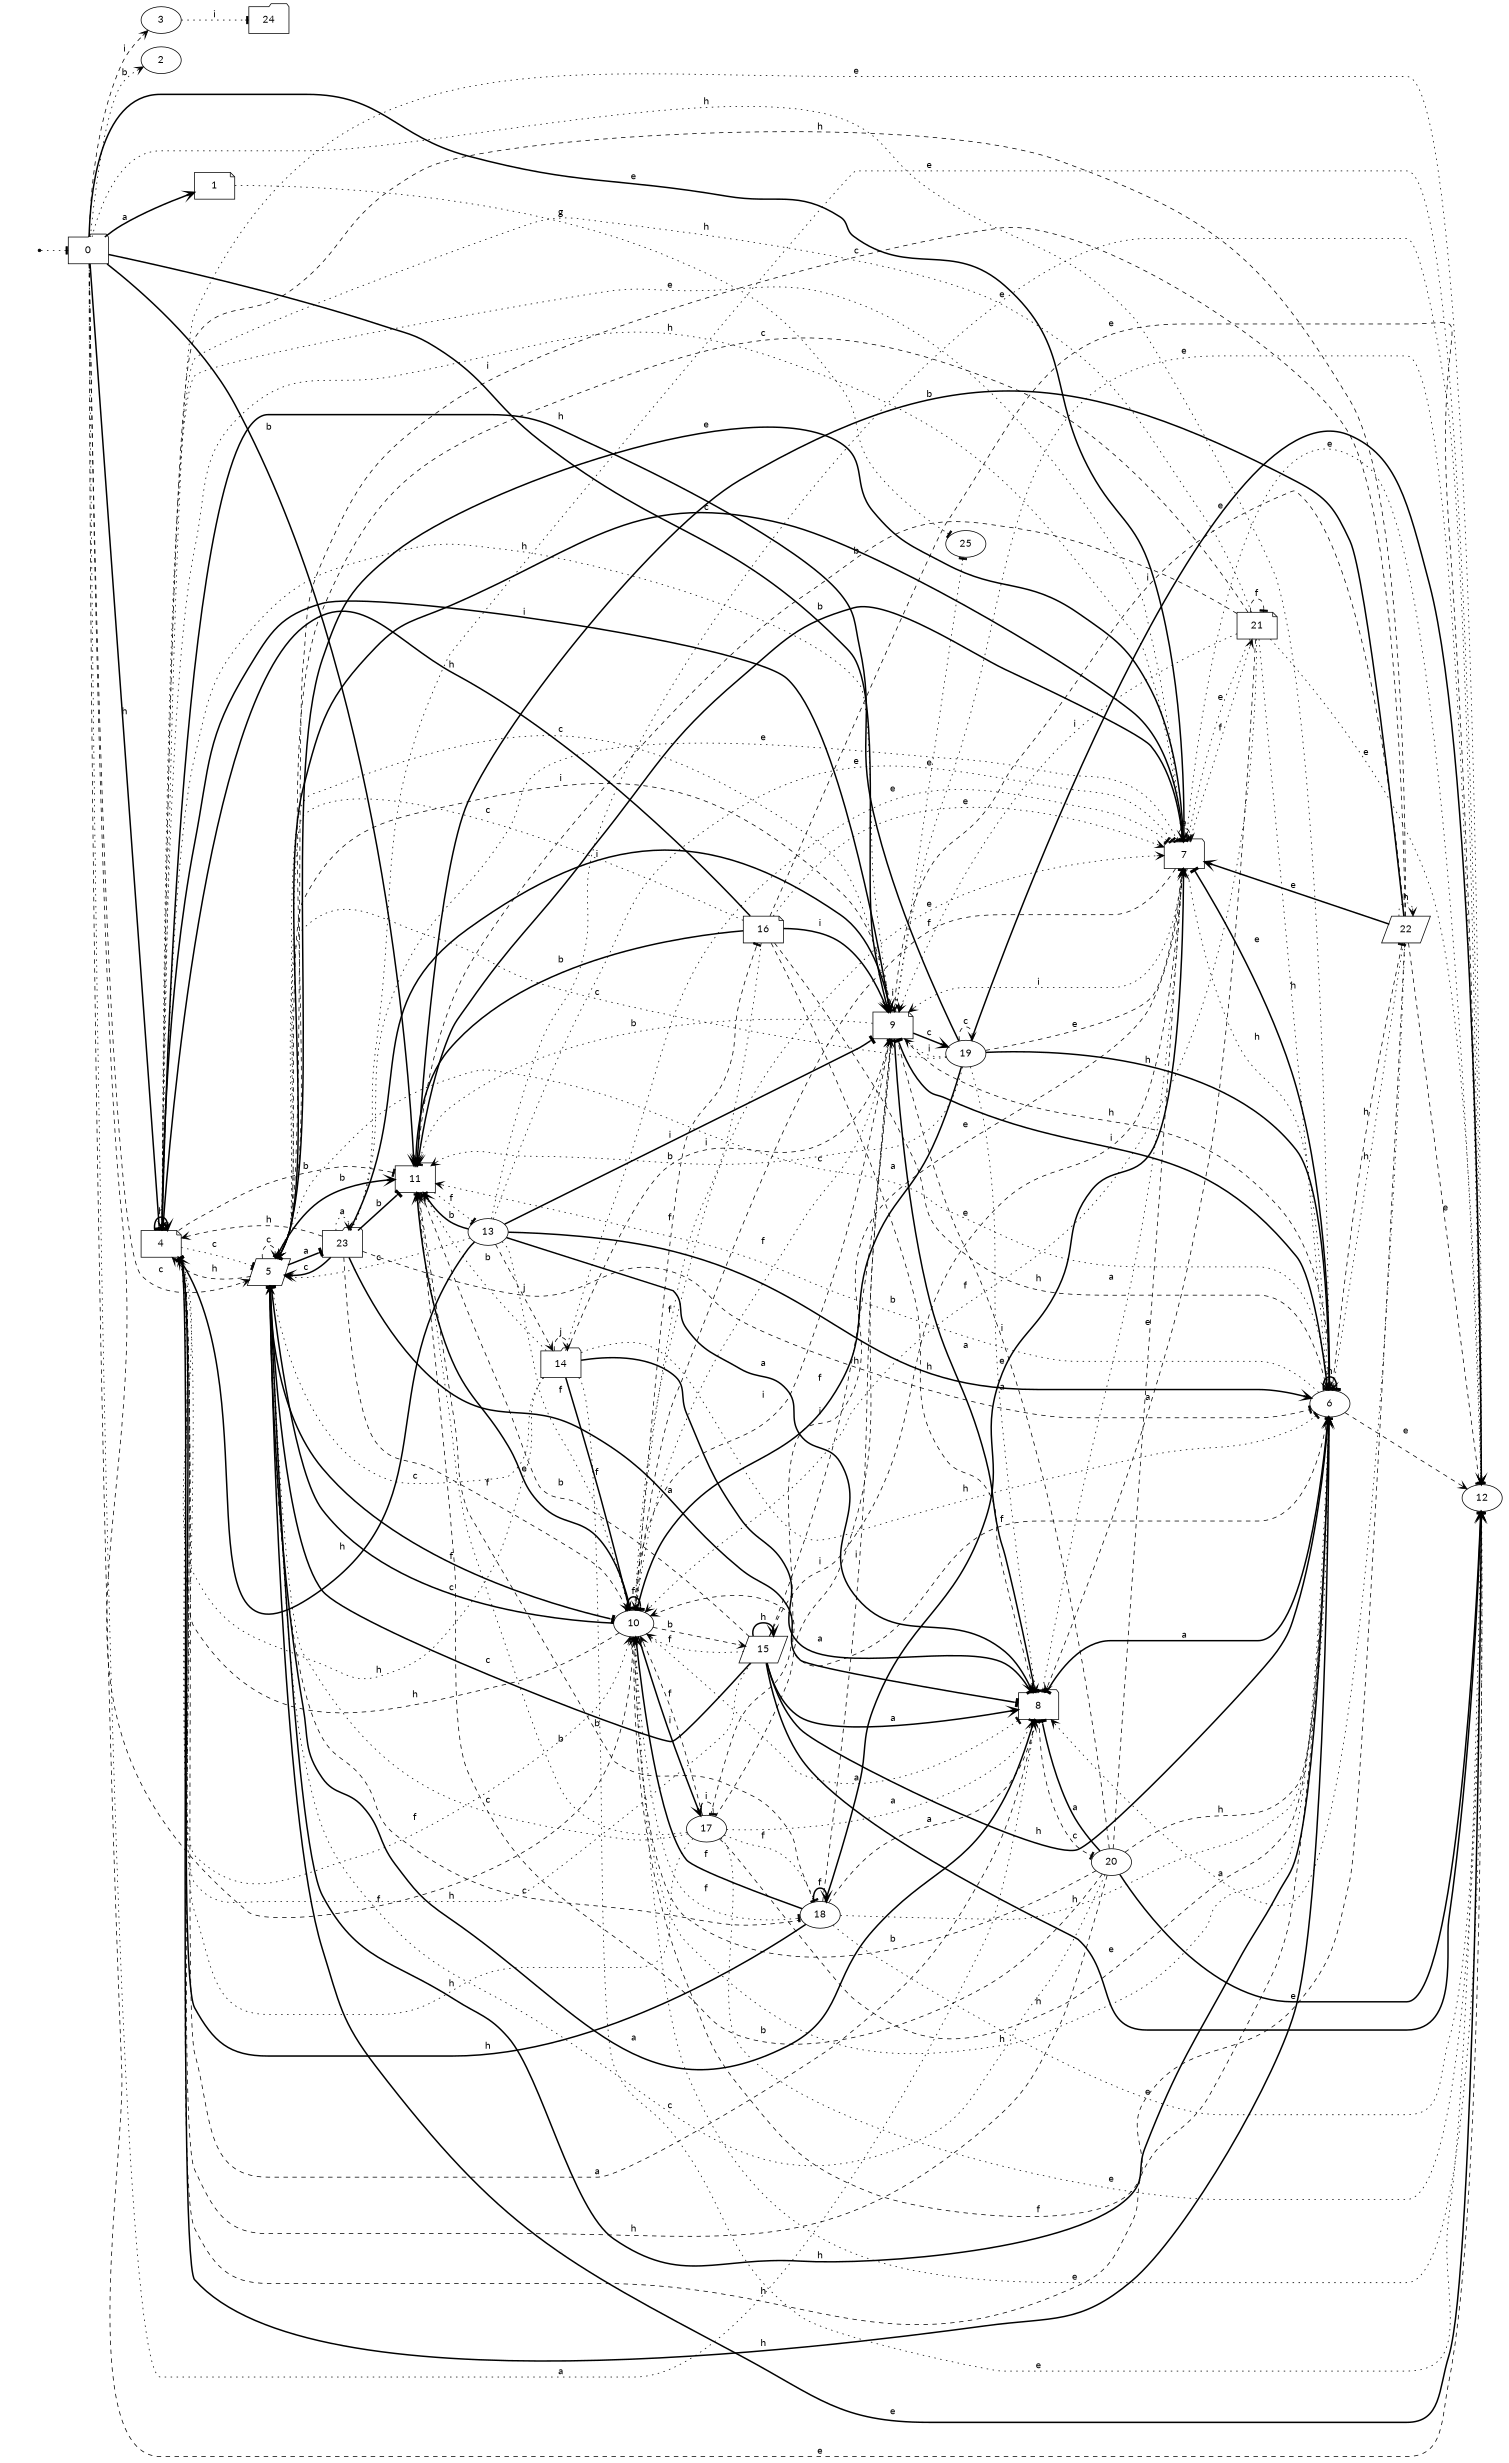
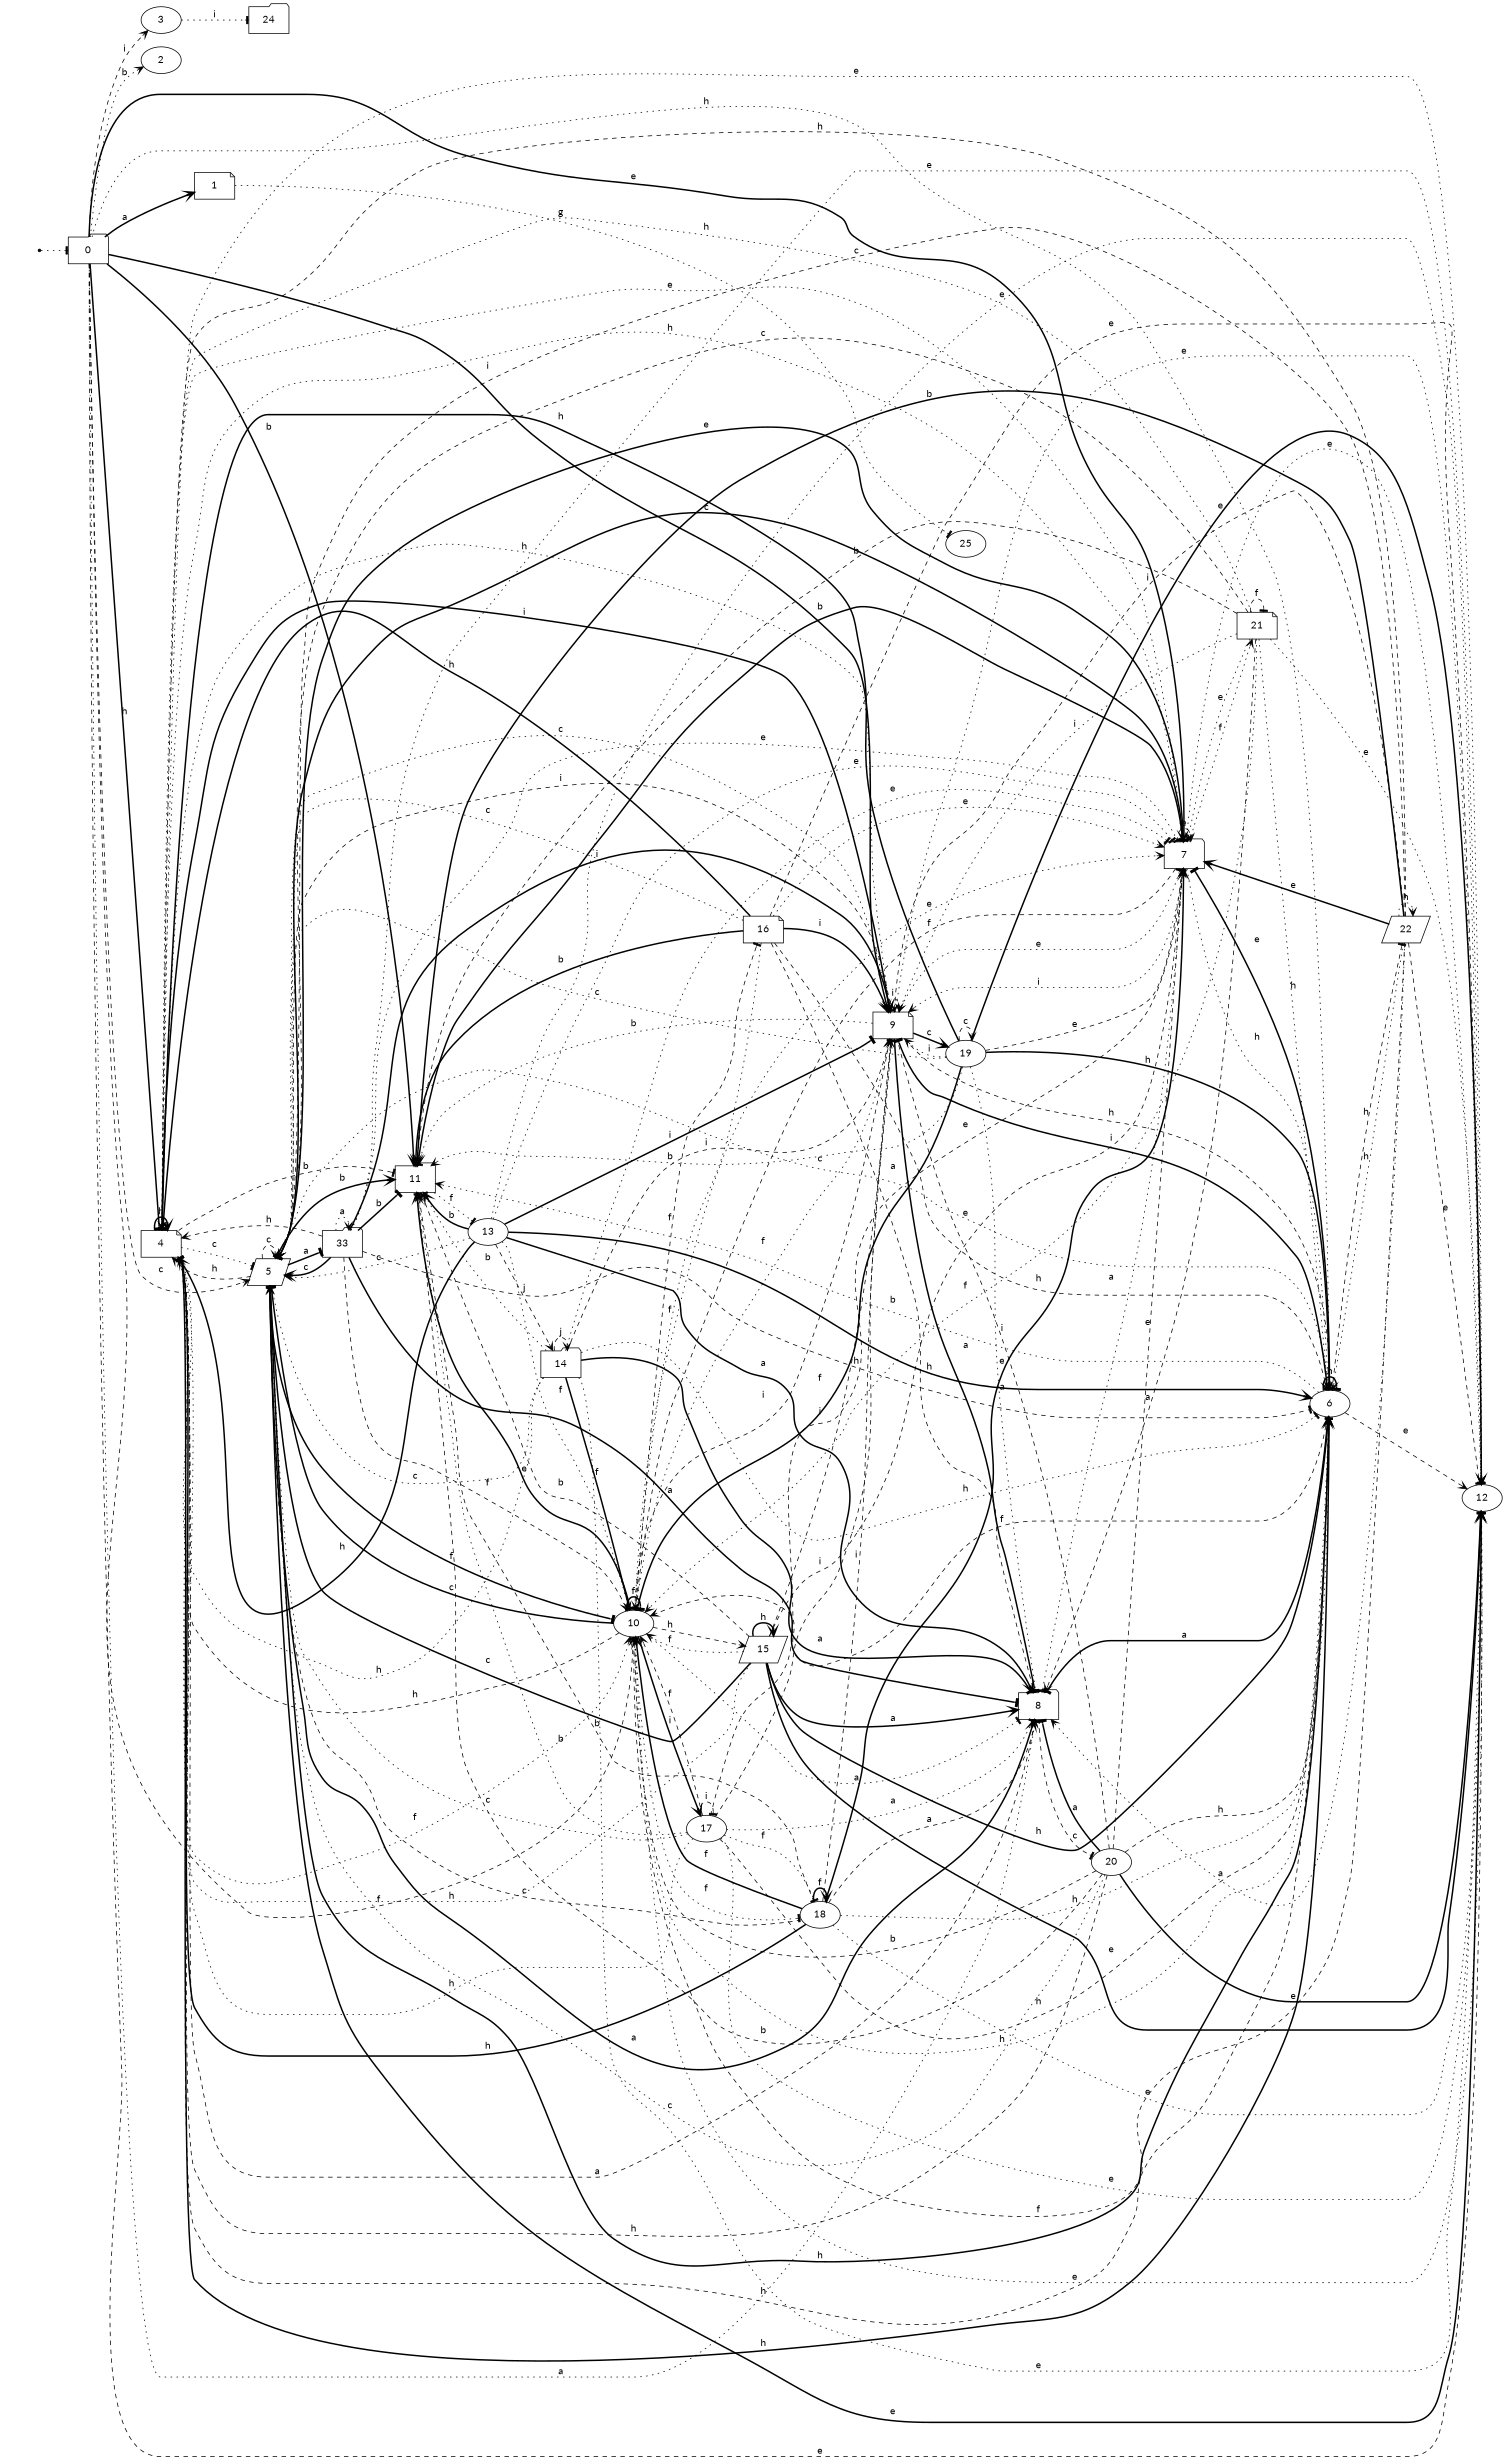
(929, 786) -> (1045, 950)
(342, 1244) -> (342, 1244)
(997, 1362) -> (997, 1362)
(670, 1625) -> (670, 1625)
